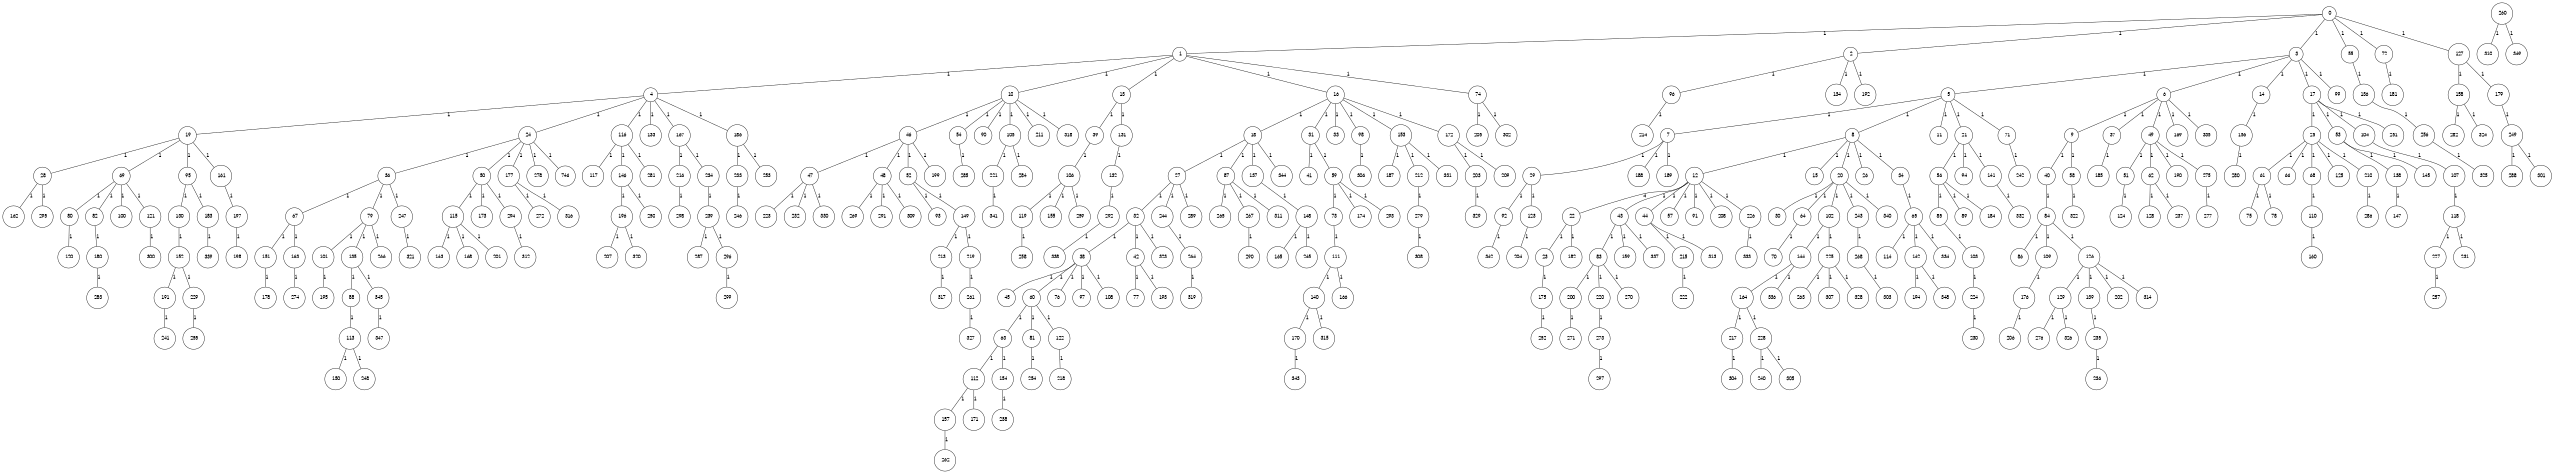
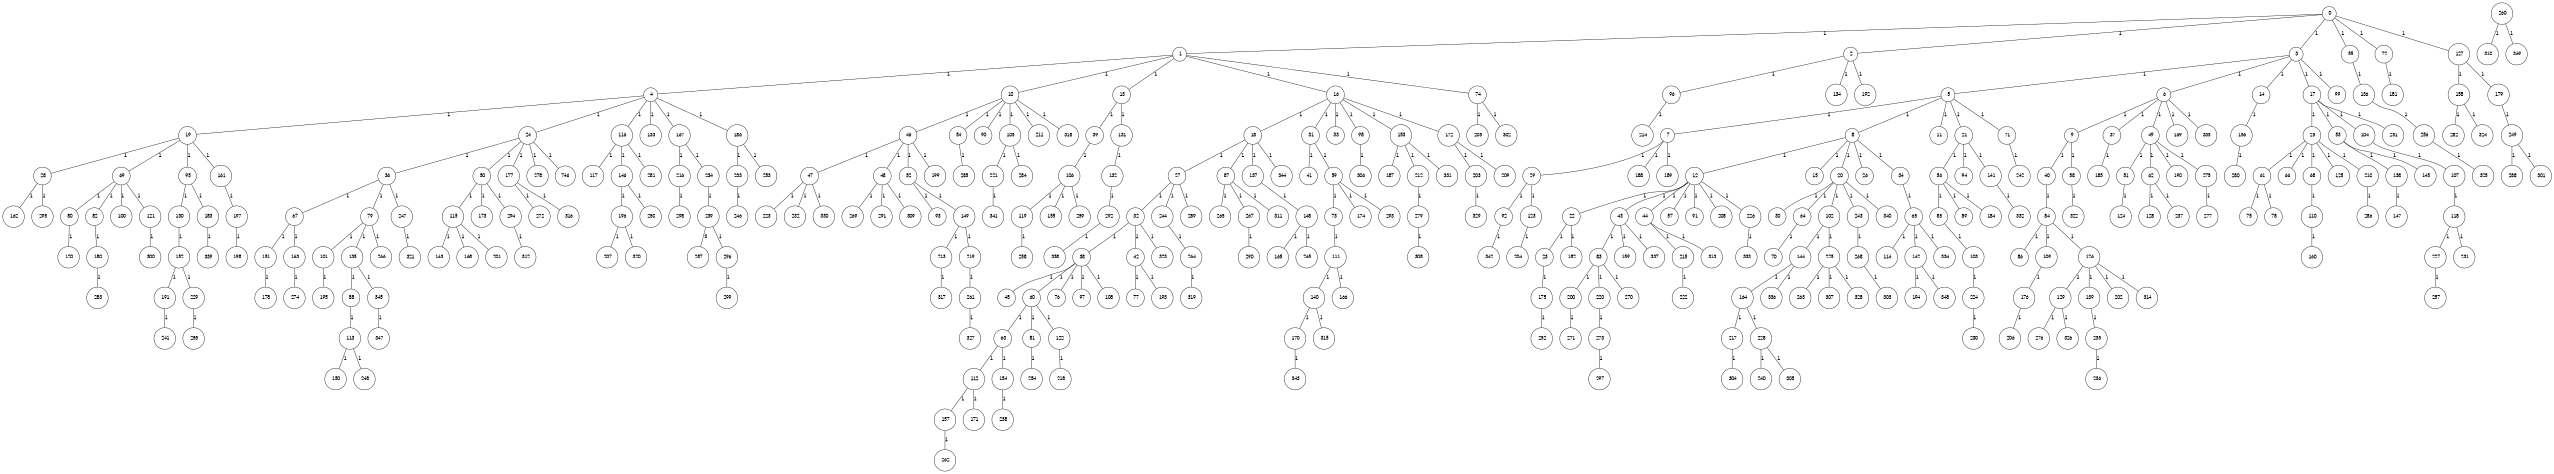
(1645, 196) -> (1645, 196)
(706, 237) -> (706, 237)
